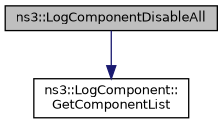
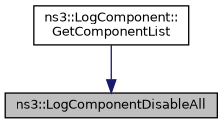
(111, 48) -> (111, 62)
